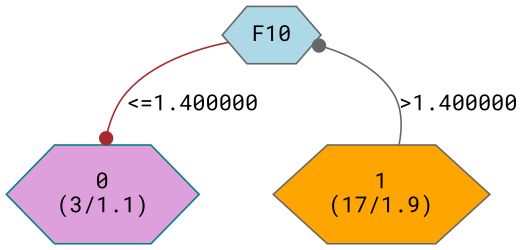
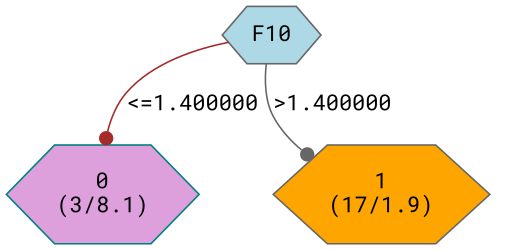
(384, 81) -> (271, 112)
(103, 194) -> (103, 194)
